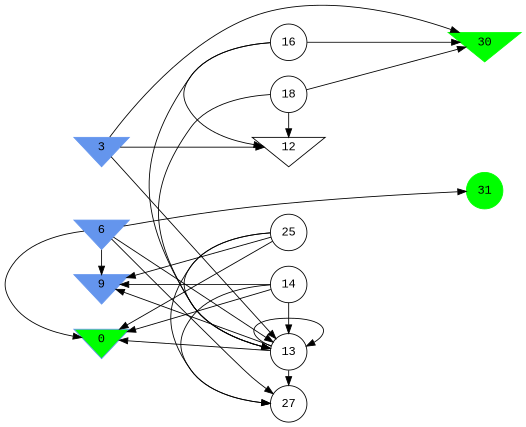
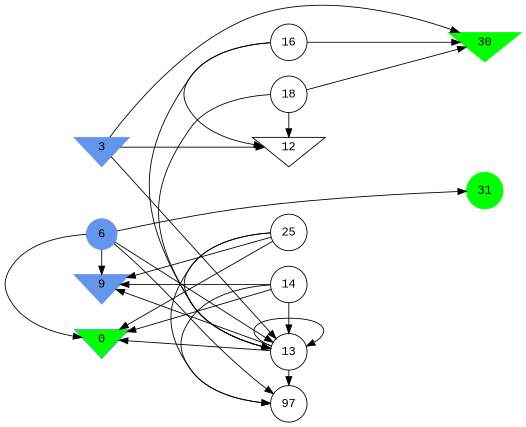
(102, 230) -> (102, 234)
(289, 404) -> (289, 404)
